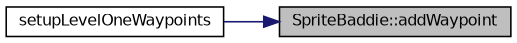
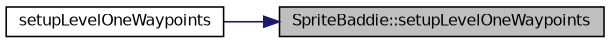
(395, 22) -> (442, 22)
